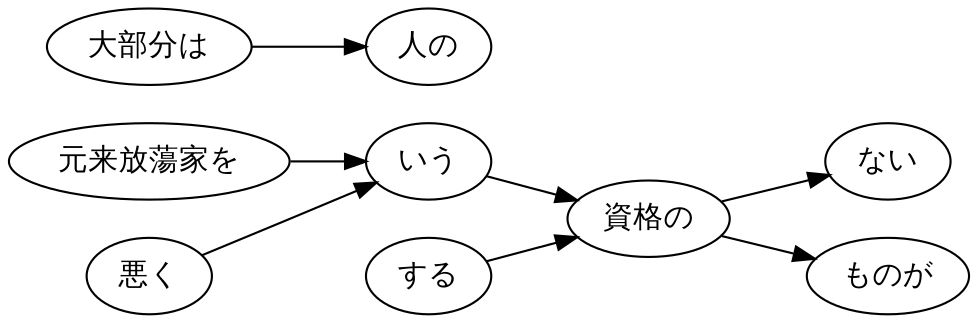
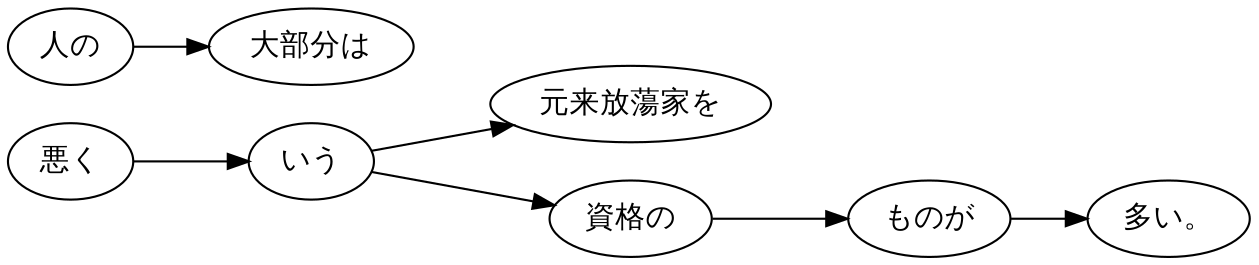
(298, 47) -> (160, 47)
(318, 161) -> (432, 140)
(888, 161) -> none
none -> (1169, 219)
(429, 276) -> none
